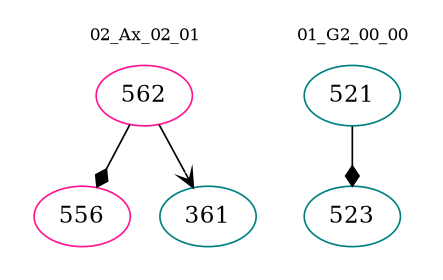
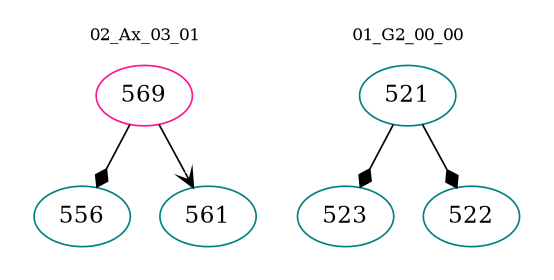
(145, 36) -> (145, 36)
(144, 96) -> (144, 96)
(82, 216) -> (82, 216)
(208, 216) -> (208, 216)
none -> (471, 216)
